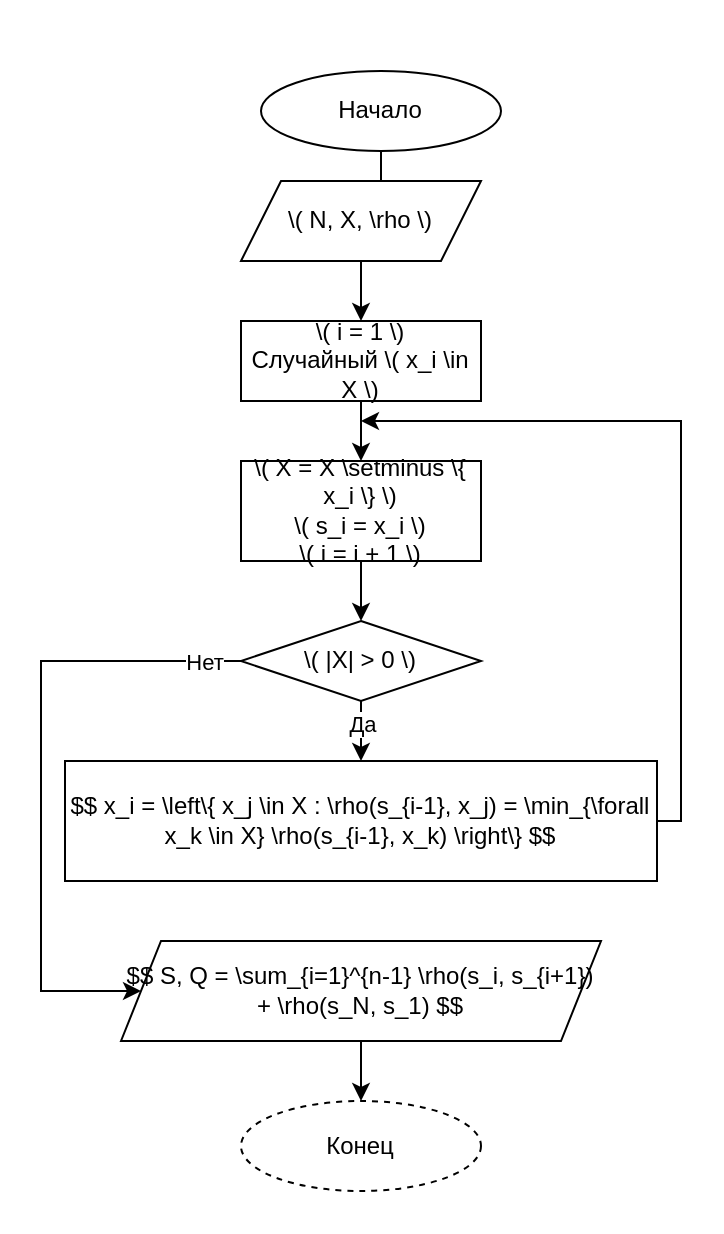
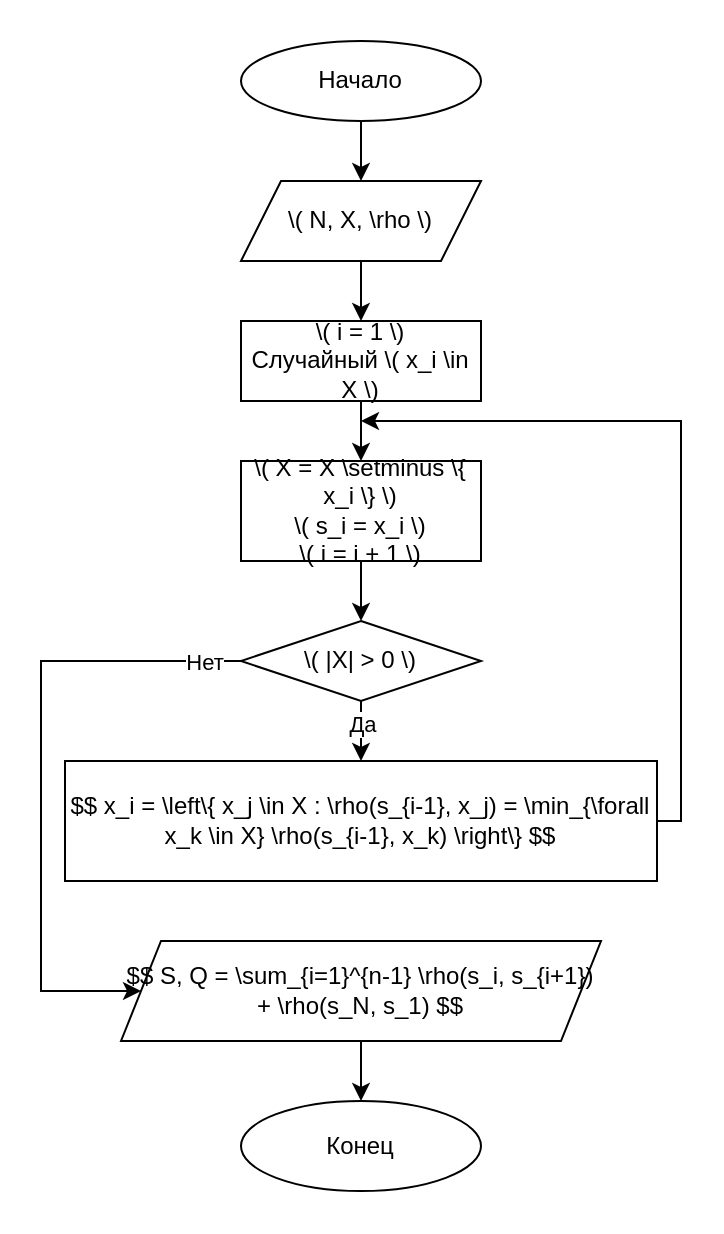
(381, 111) -> (361, 81)
(361, 1146) -> (361, 1146)
